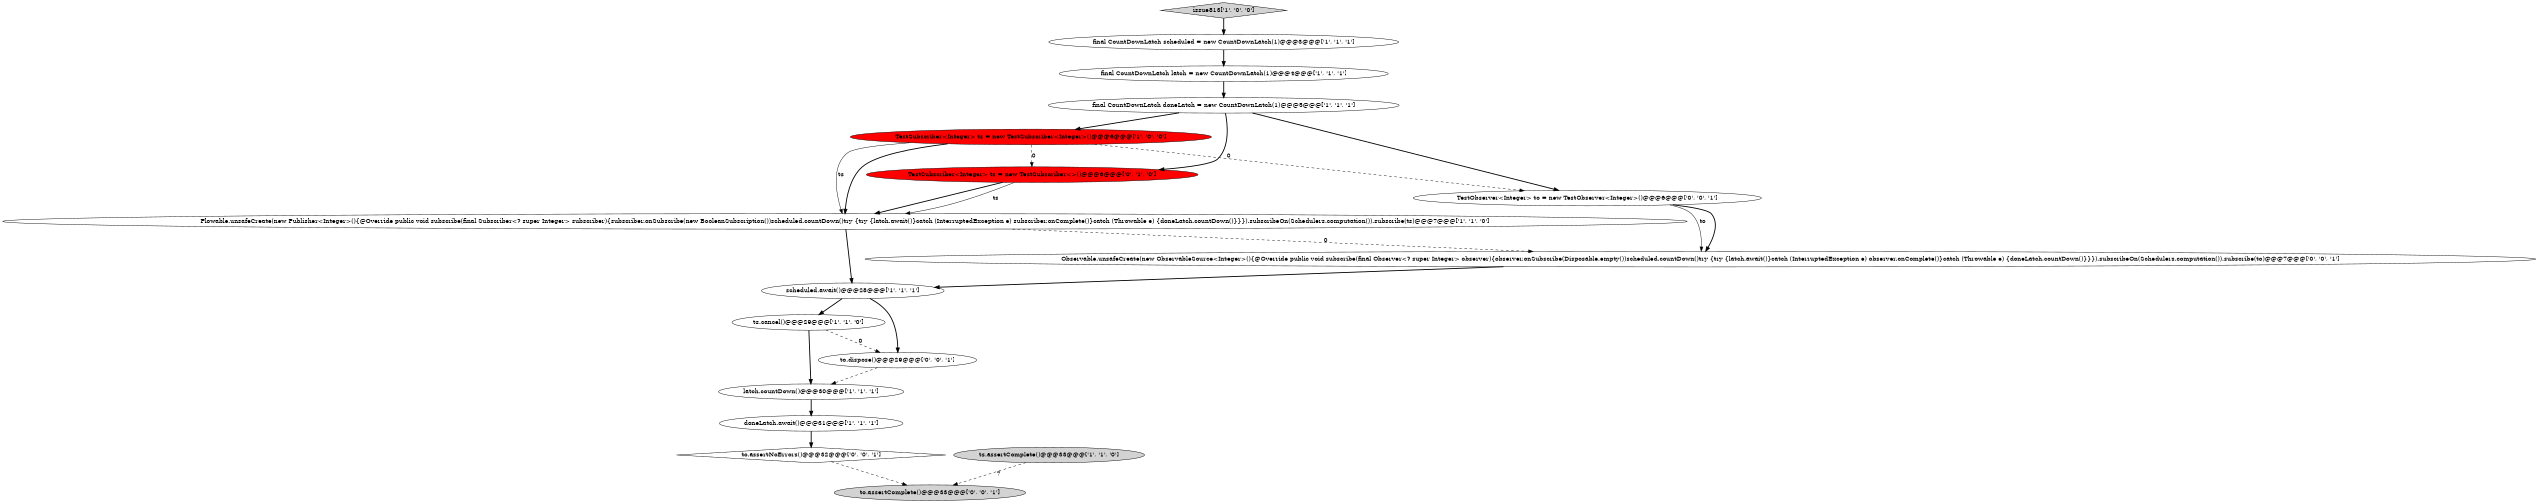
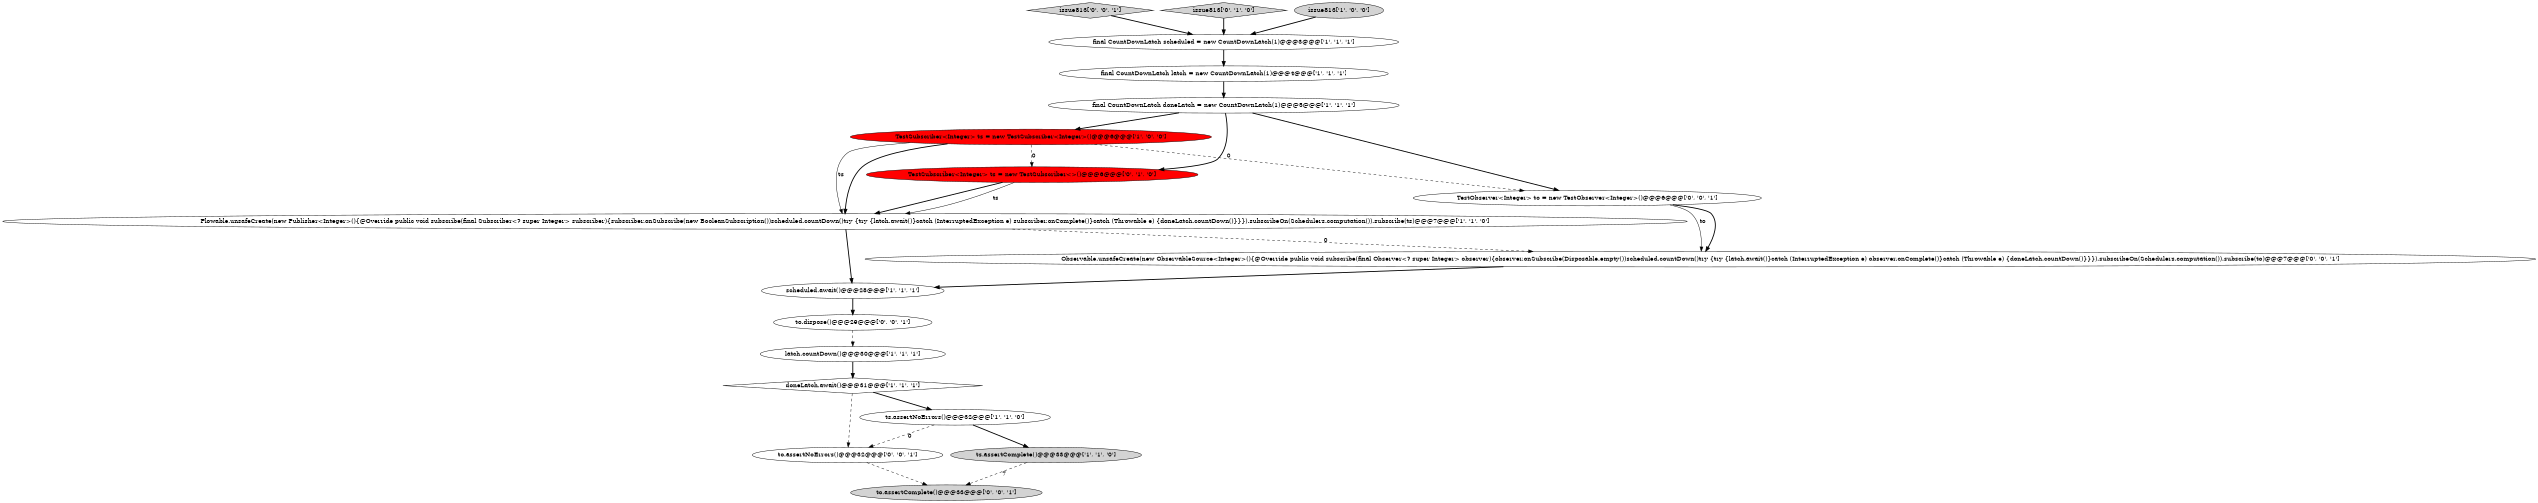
none -> (1090, 10)
(1224, 10) -> (1339, 10)
none -> (1224, 10)
(809, 322) -> none
none -> (955, 417)
(811, 423) -> (853, 386)
(811, 437) -> (850, 418)
(811, 455) -> (848, 455)
